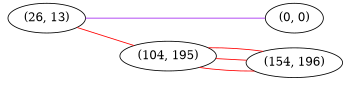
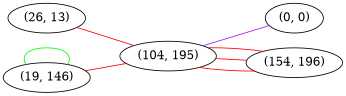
(175, 18) -> (236, 36)
none -> (47, 78)
